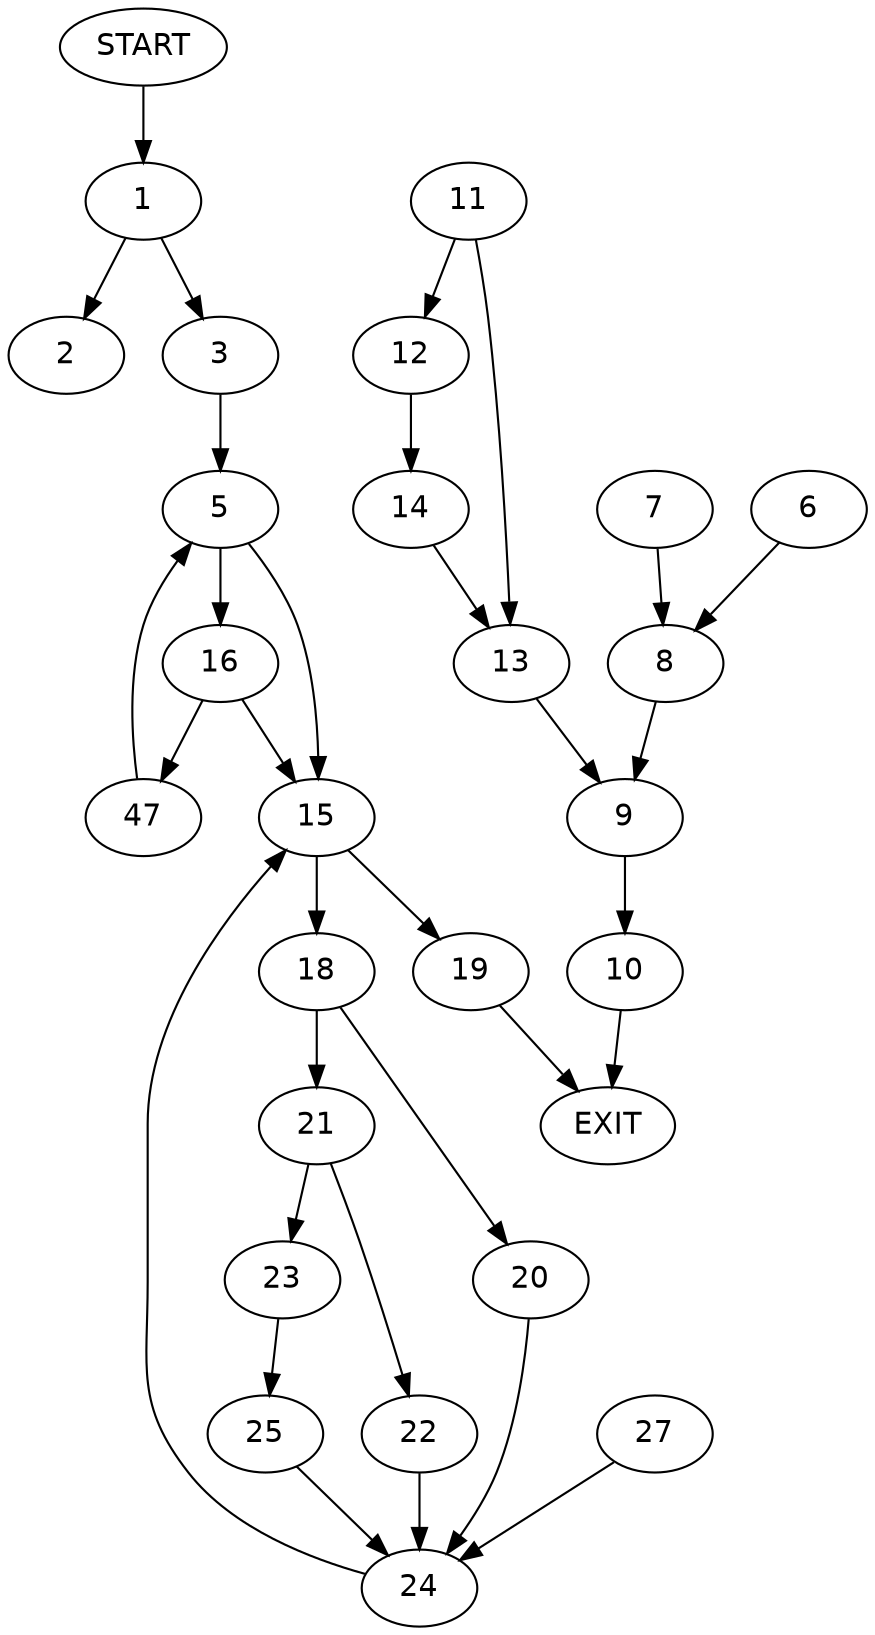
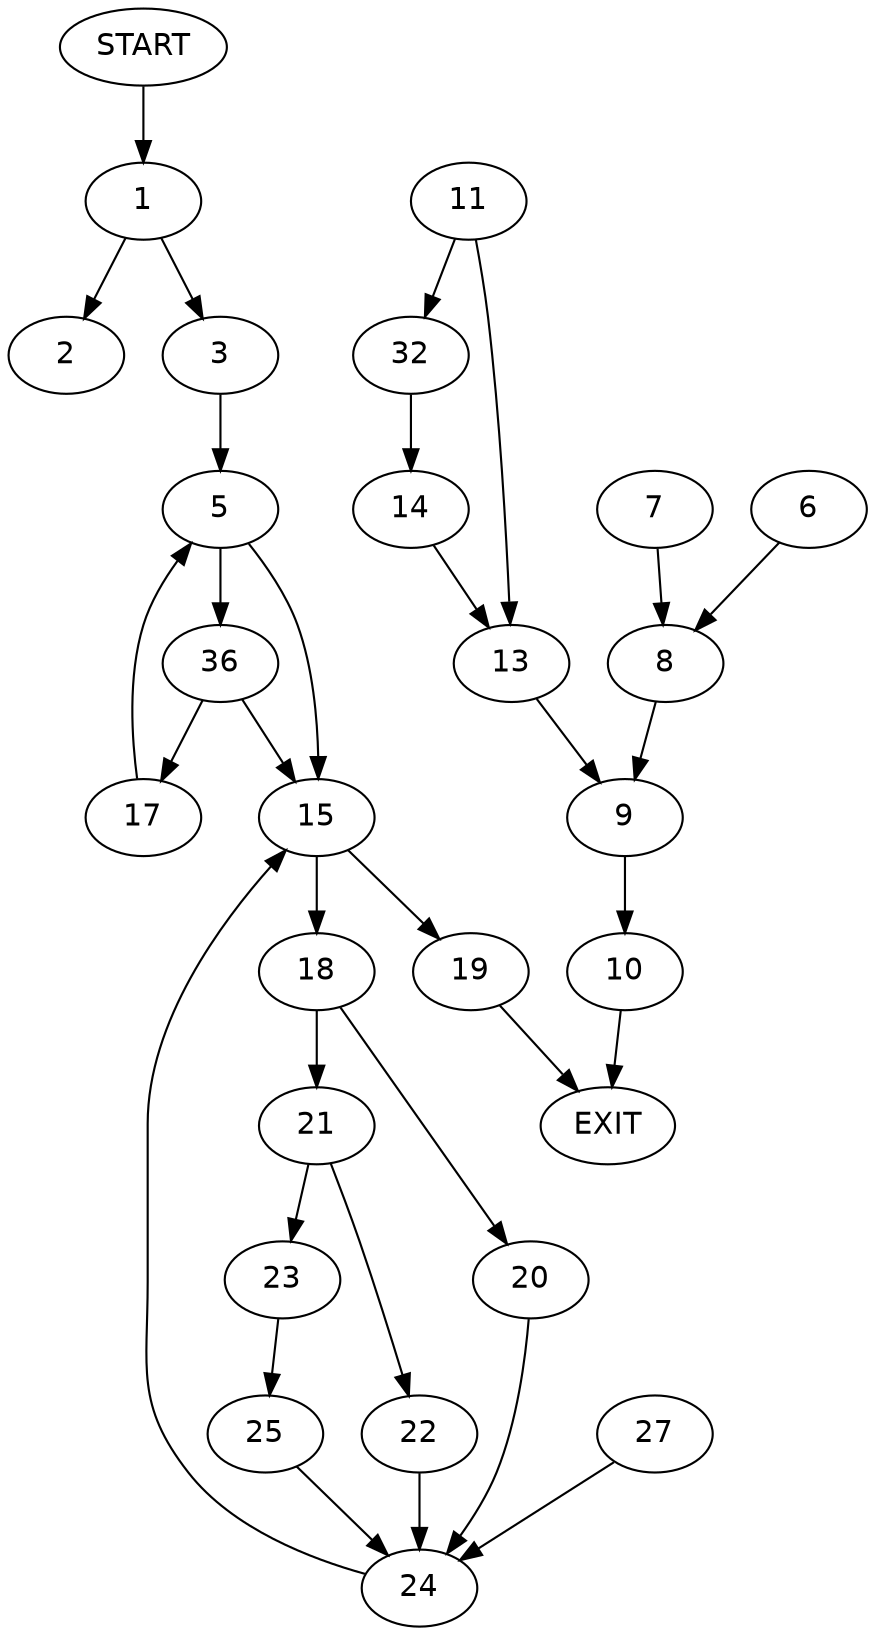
(411, 355) -> (411, 355)
(220, 663) -> (220, 663)
(143, 818) -> (143, 818)
